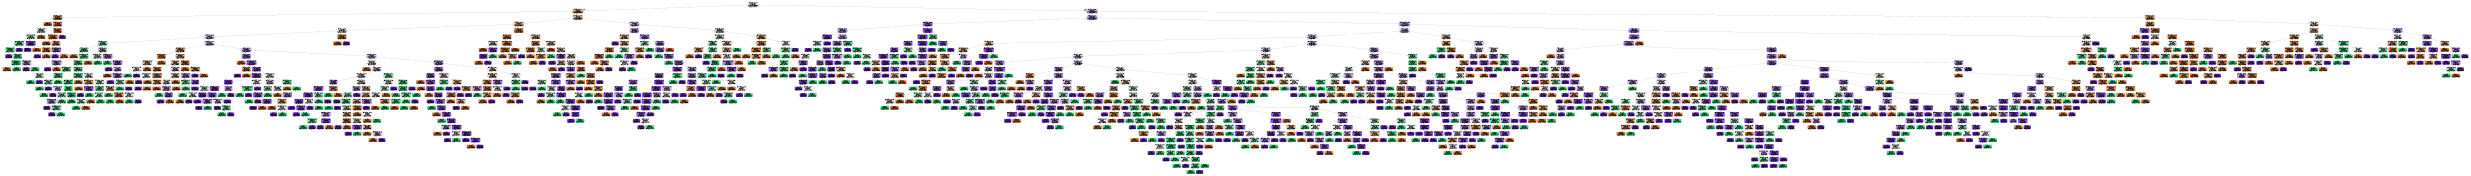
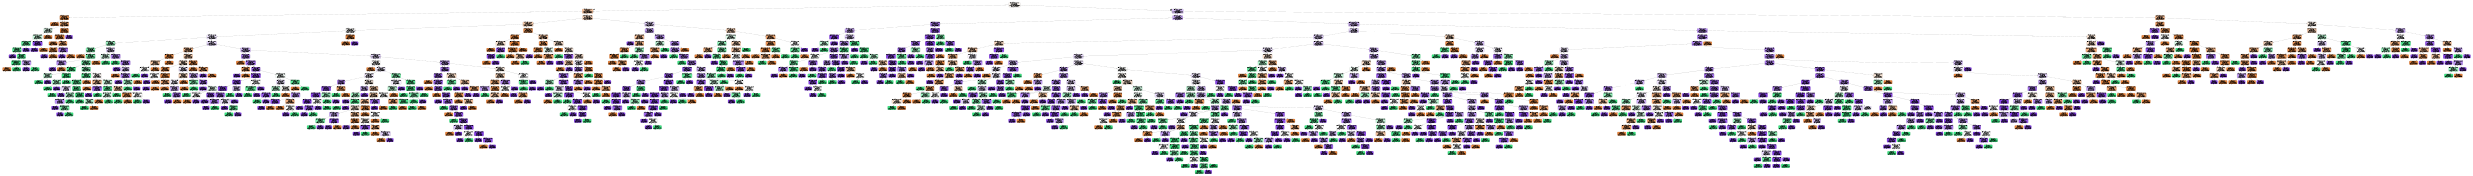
(28, 50) -> (34, 50)
(1867, 108) -> (1868, 108)
(1763, 114) -> (1764, 114)
(1523, 121) -> none
